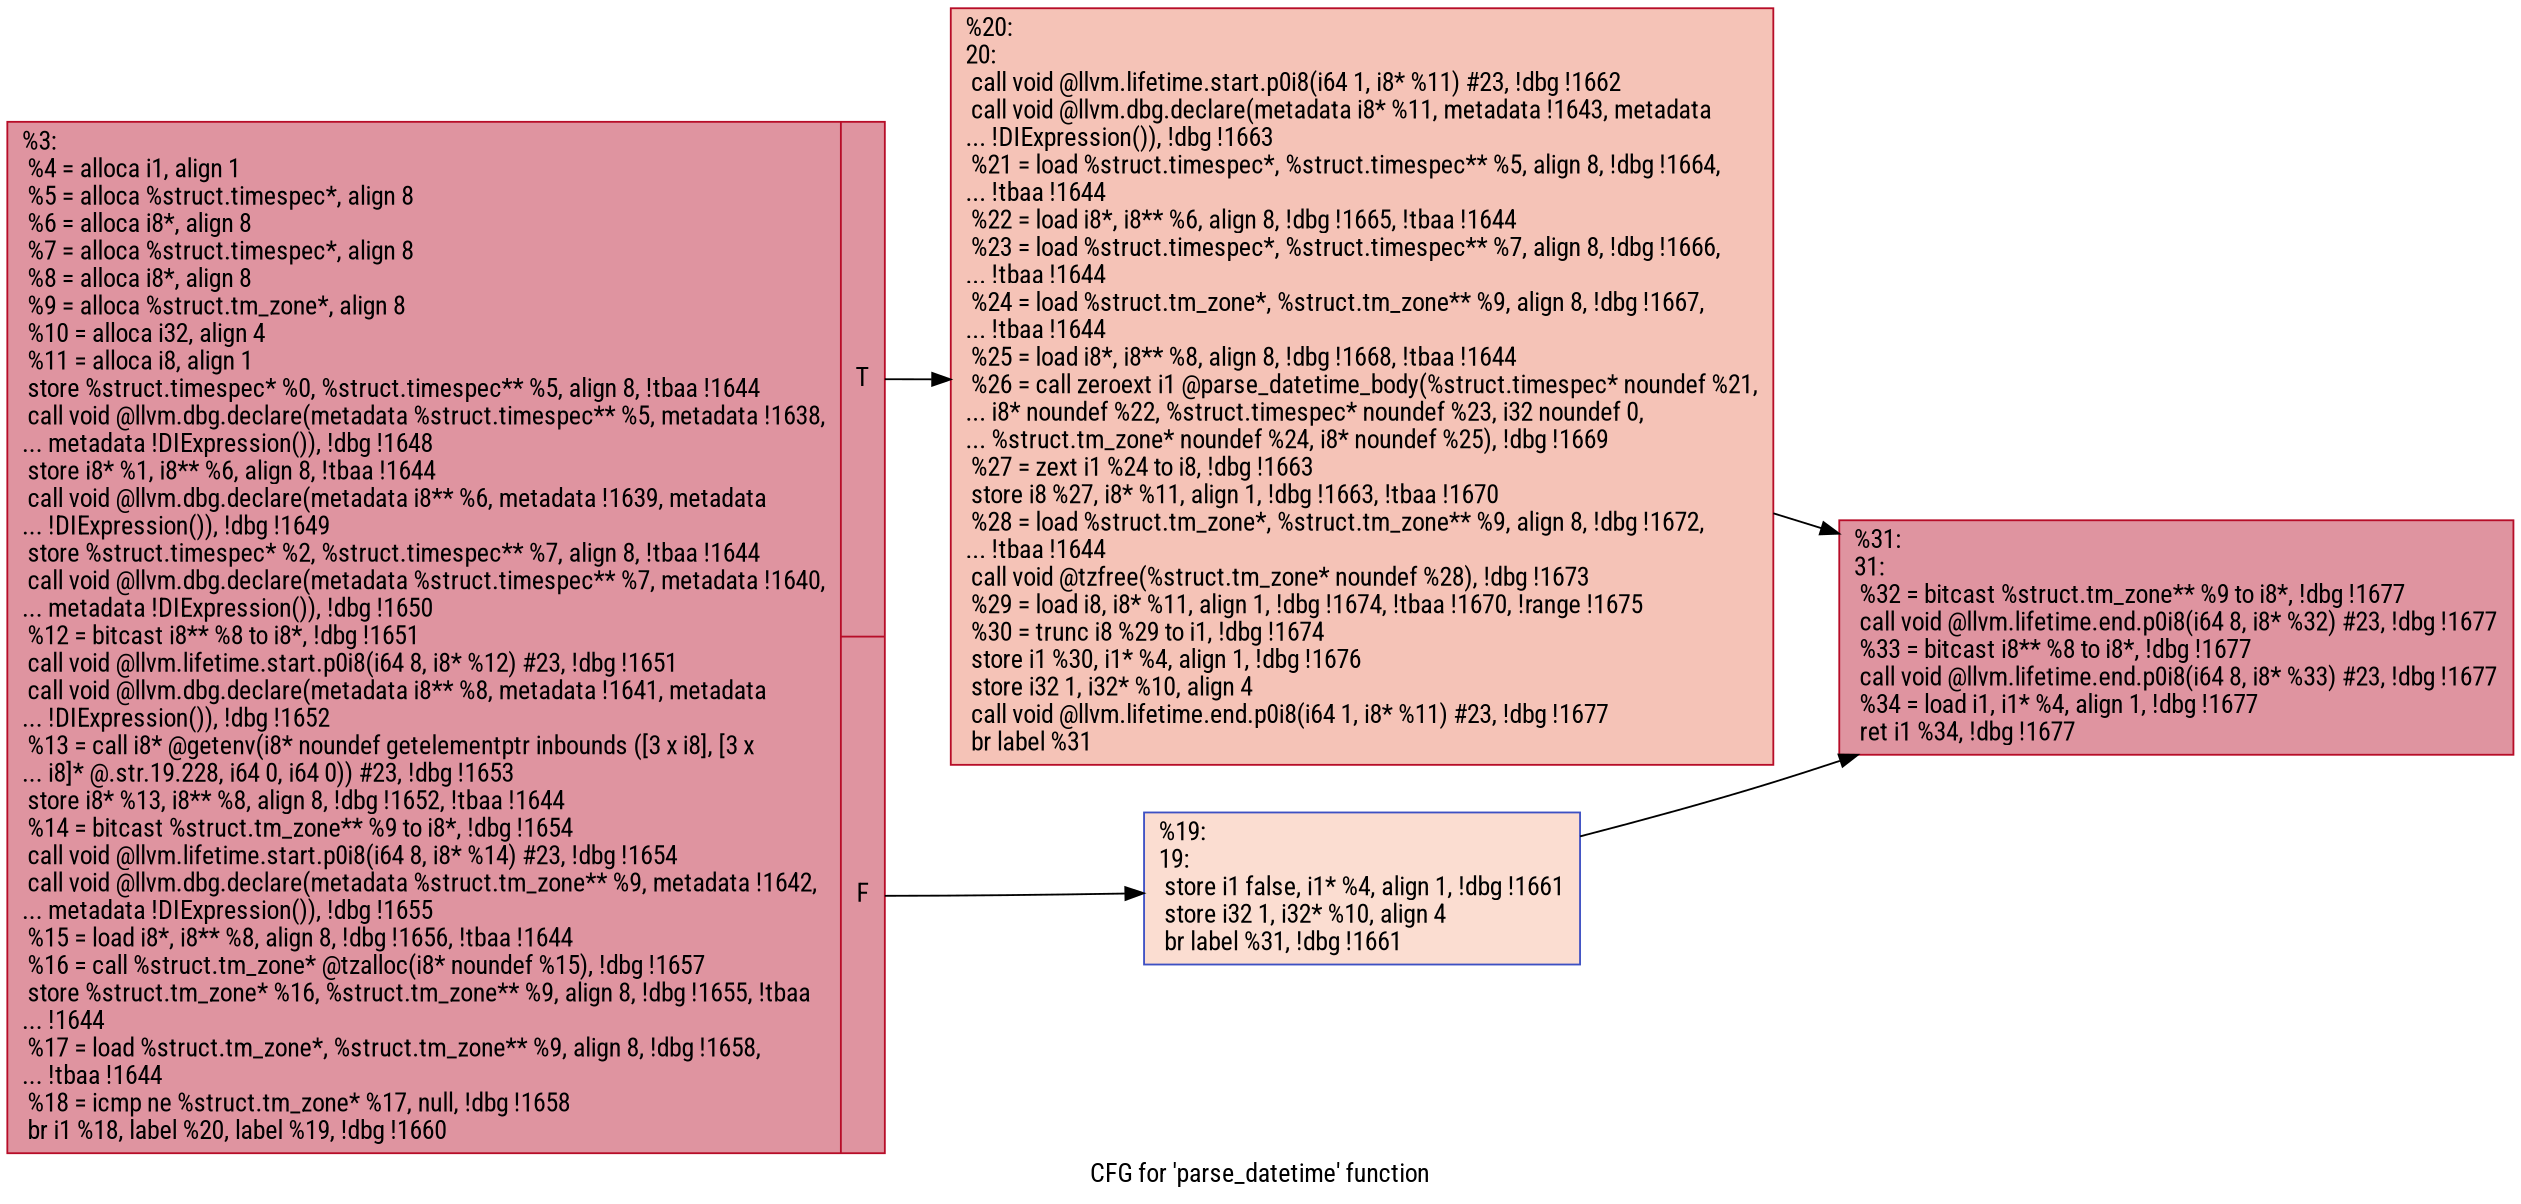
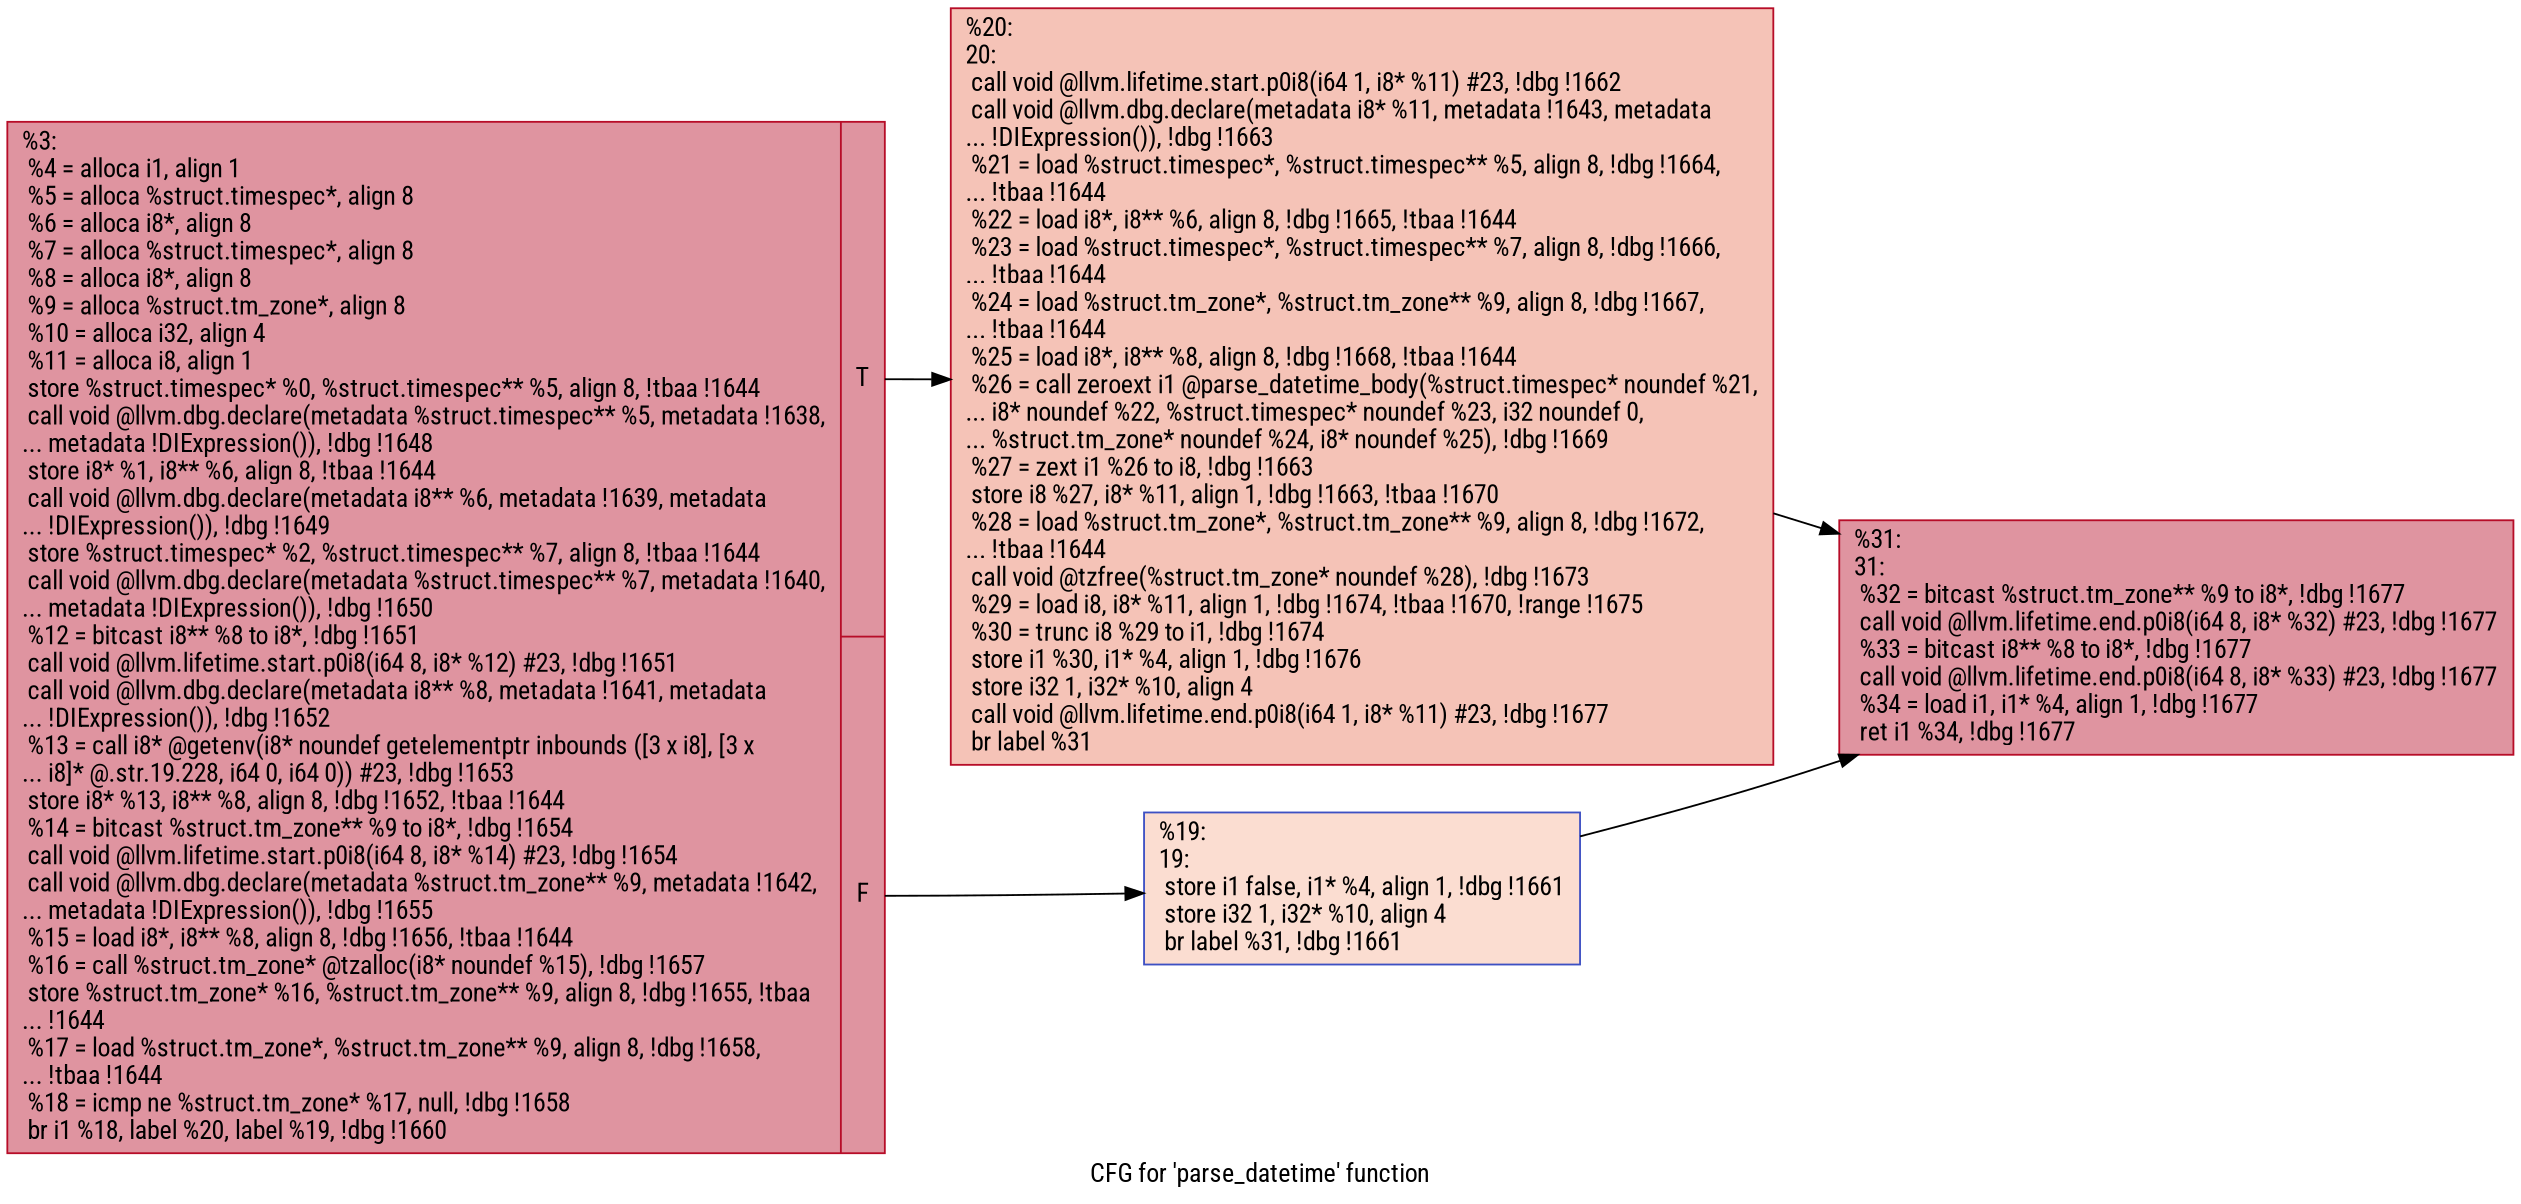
(1139, 468) -> (1139, 468)
